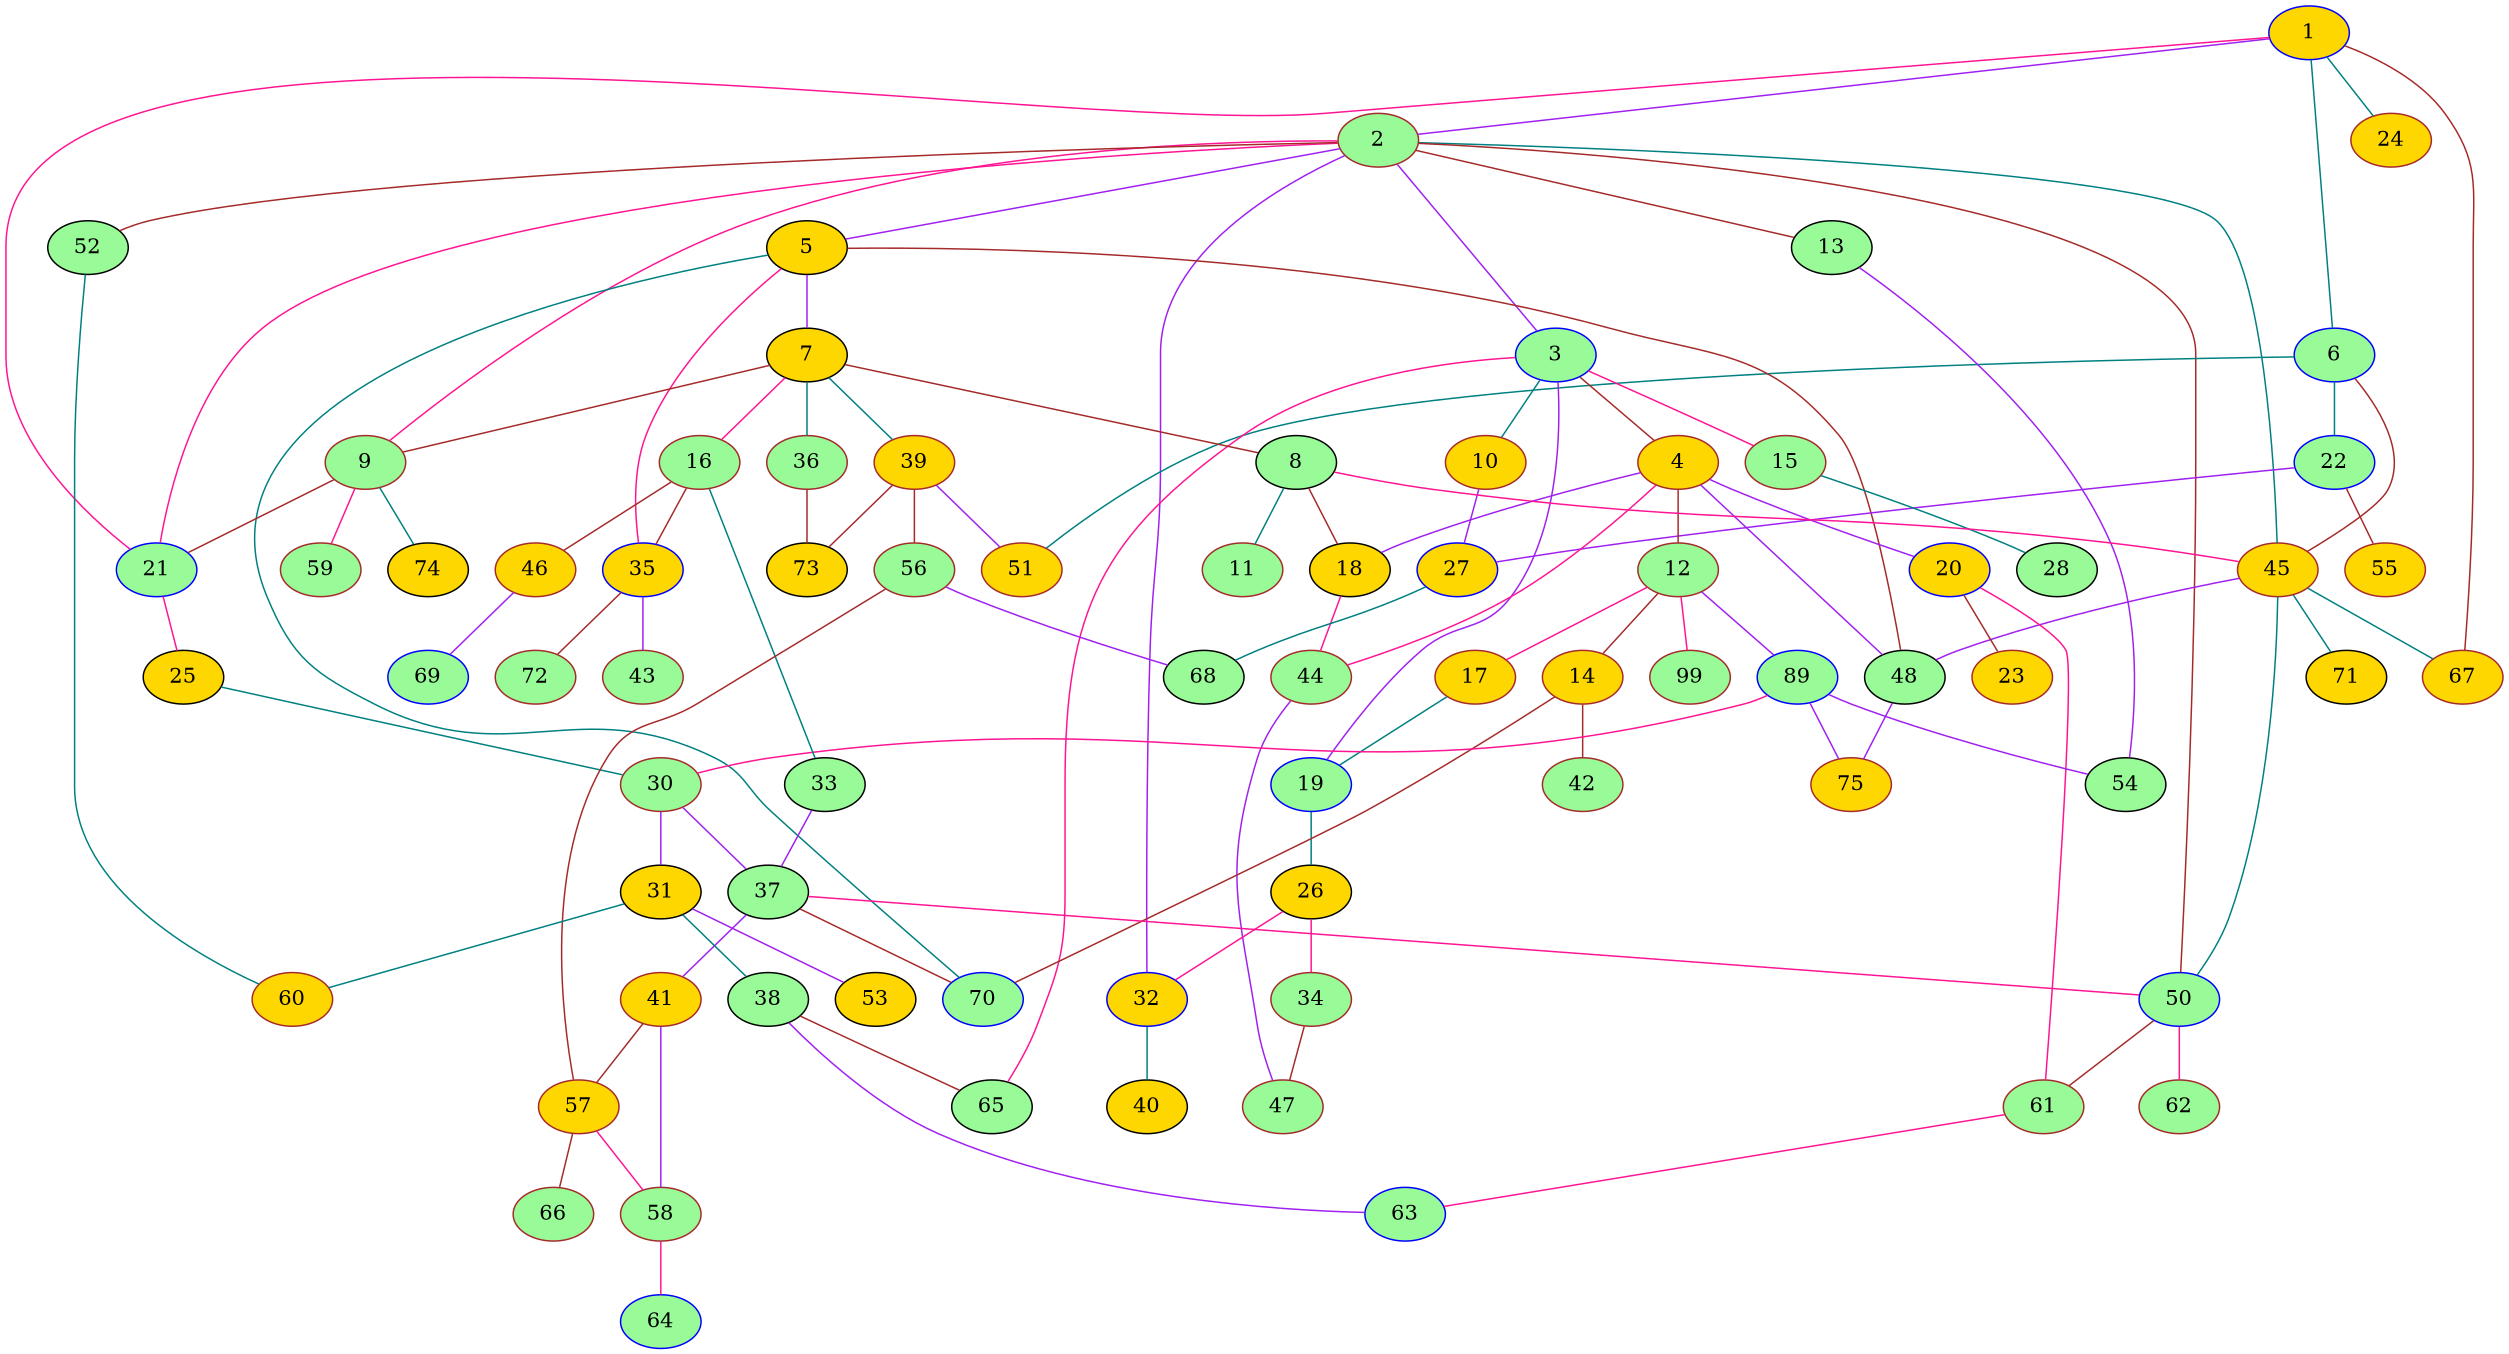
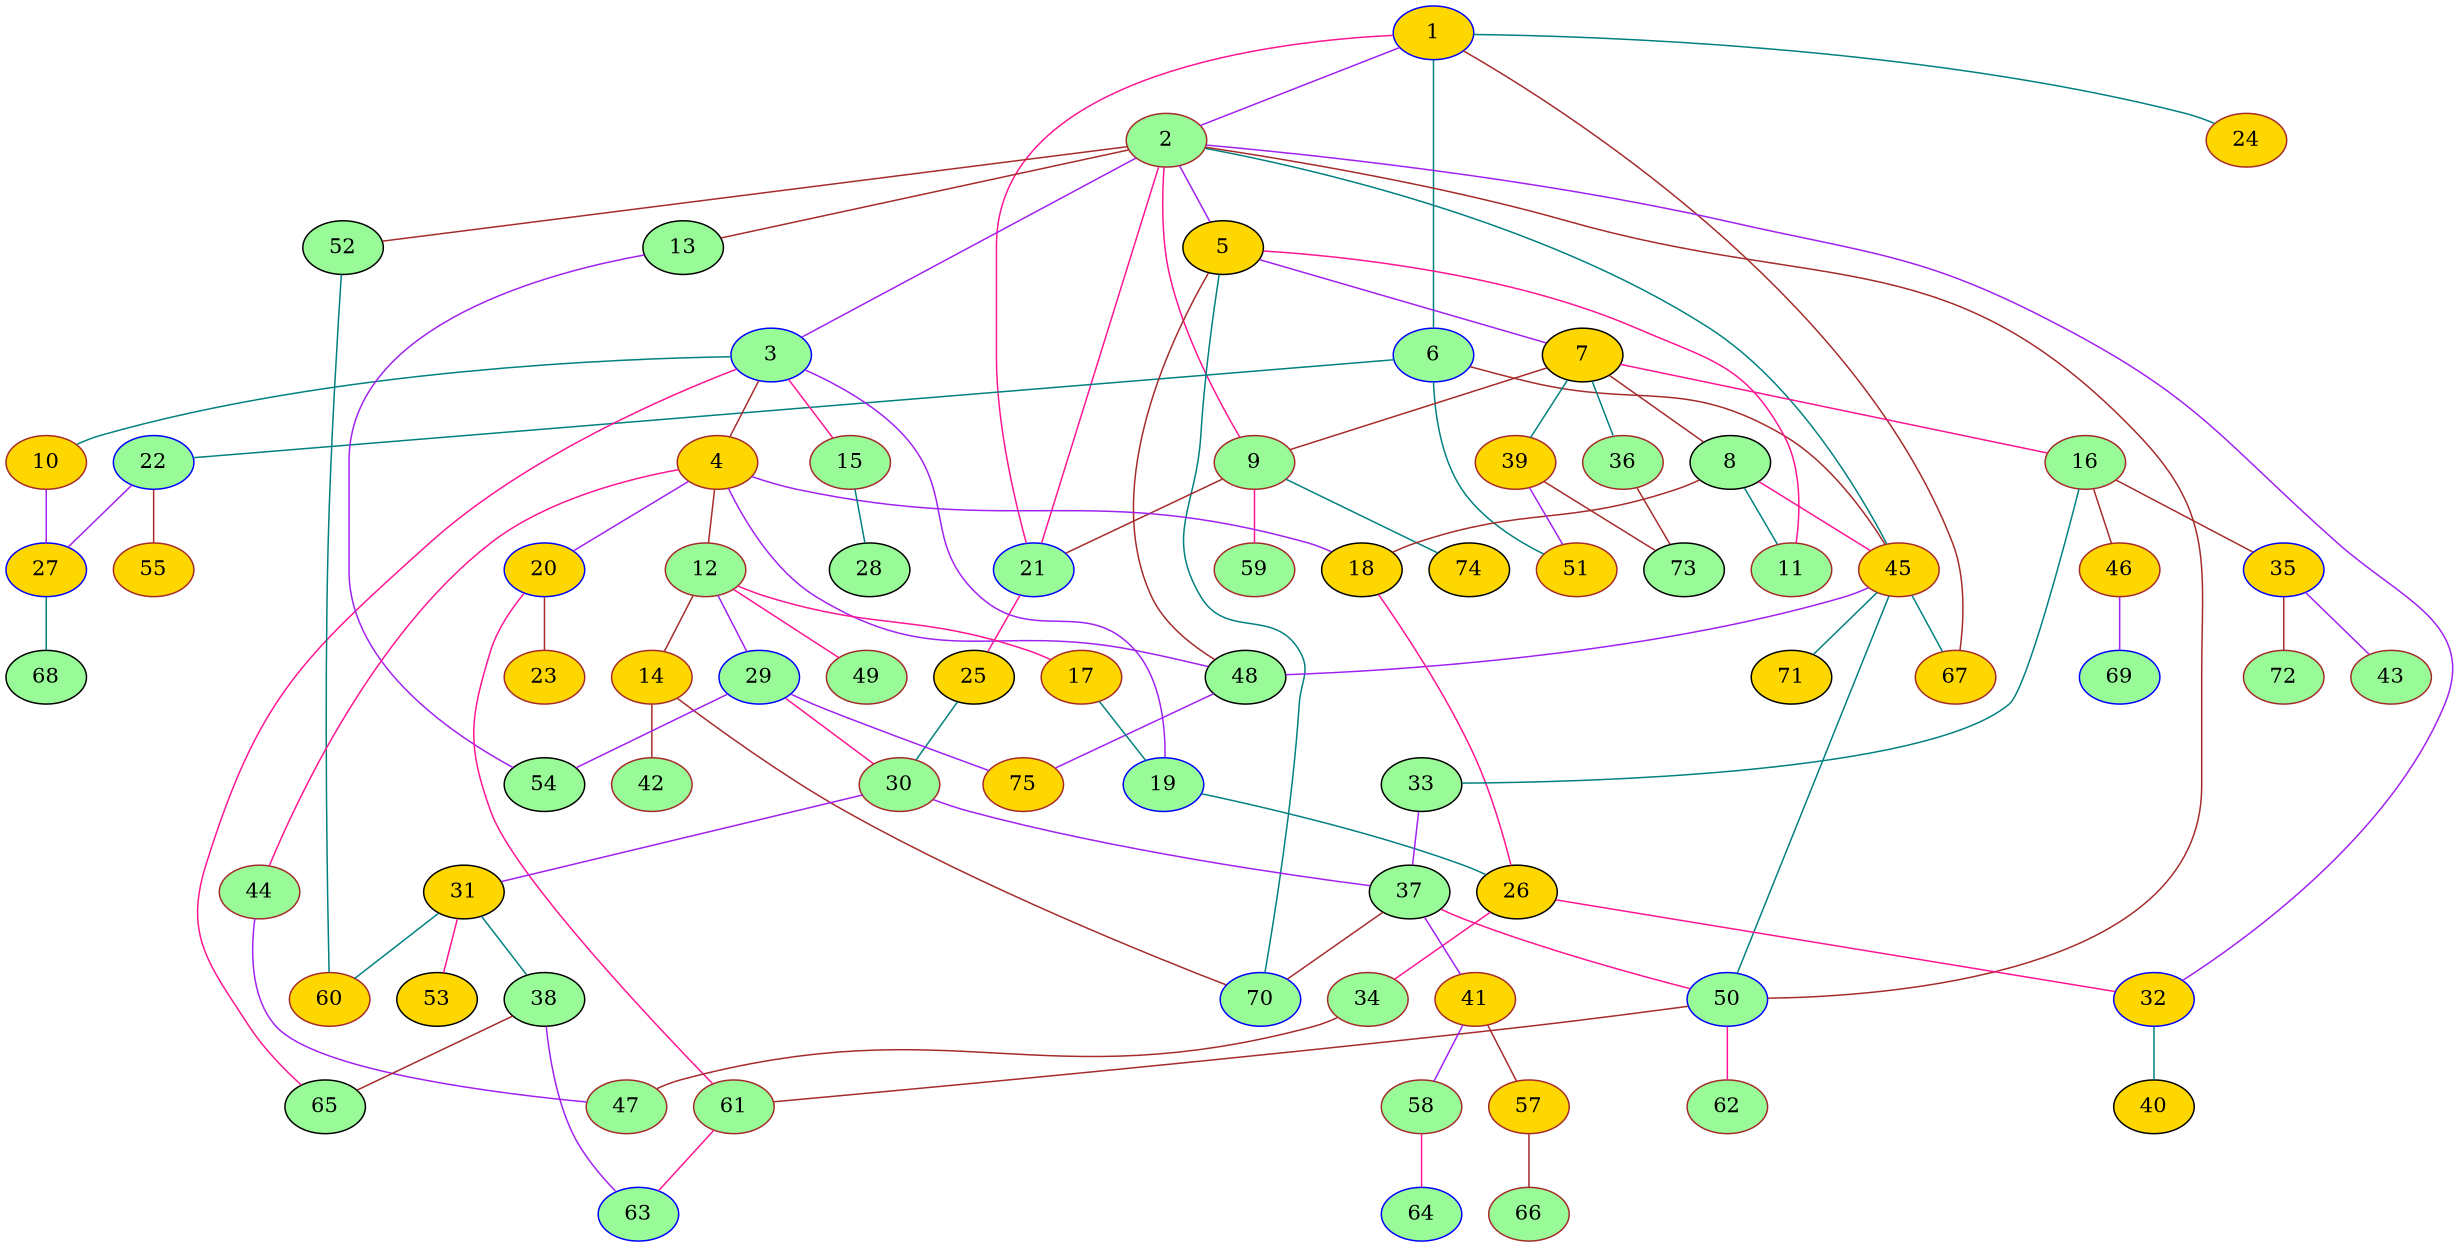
(680, 374) -> (1597, 313)
(807, 570) -> (1684, 570)
(914, 570) -> none
(1335, 612) -> (1458, 723)
(1690, 677) -> (867, 677)
(1797, 677) -> (759, 677)
(768, 946) -> (450, 946)
(620, 1161) -> none
